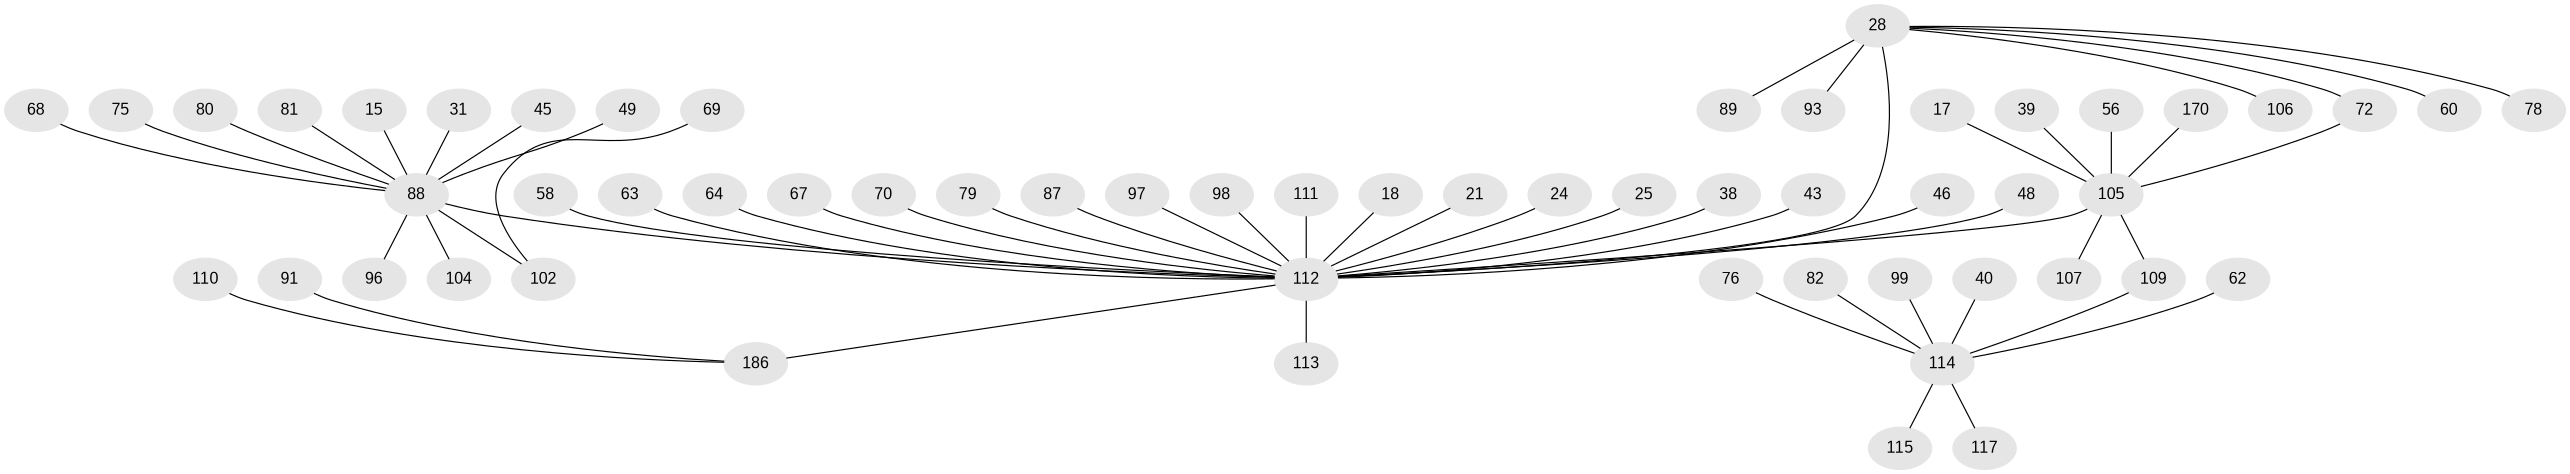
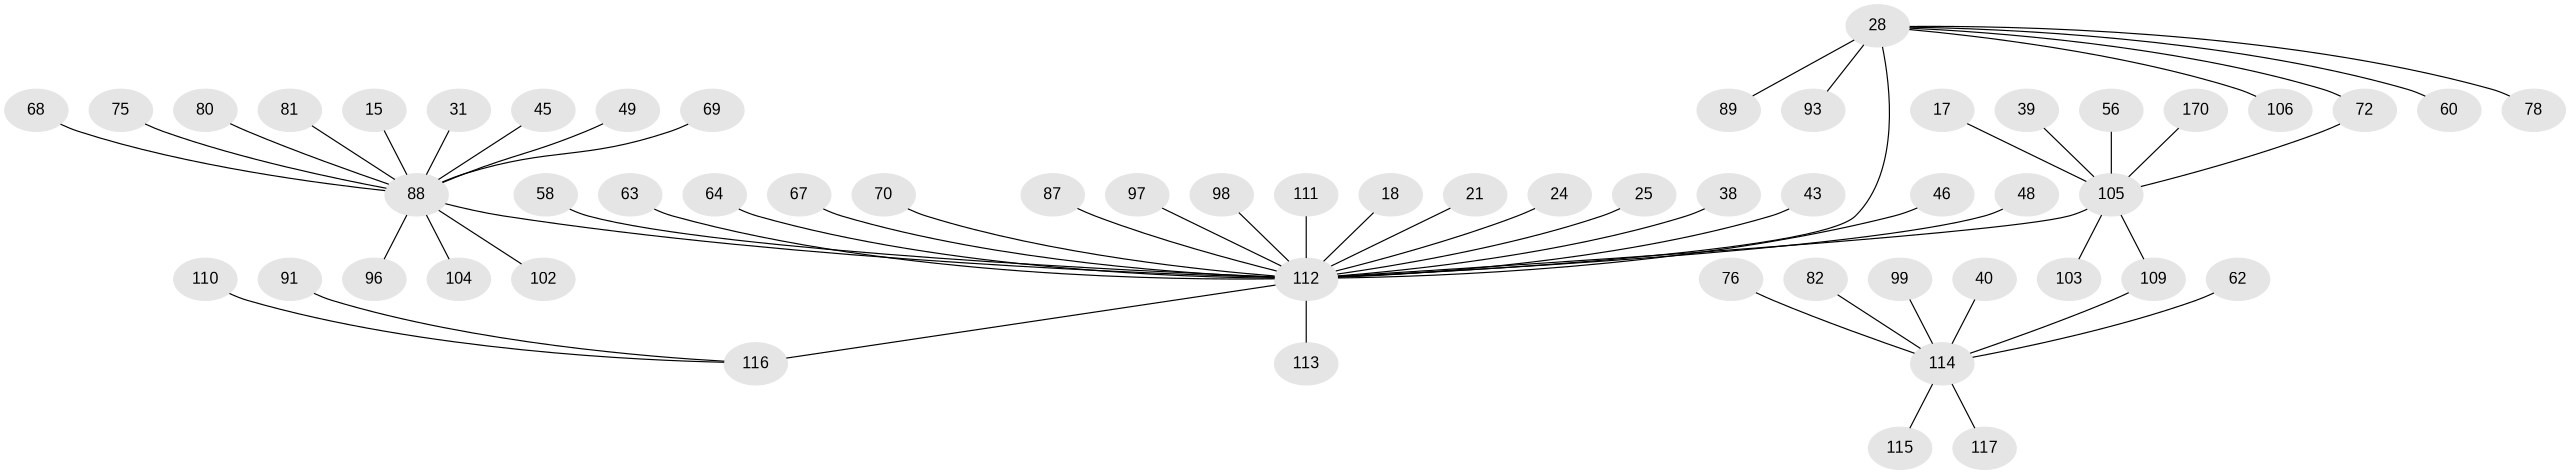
(587, 140) -> (565, 154)
(968, 195) -> none
(2069, 279) -> (2069, 279)
(756, 364) -> (756, 364)
